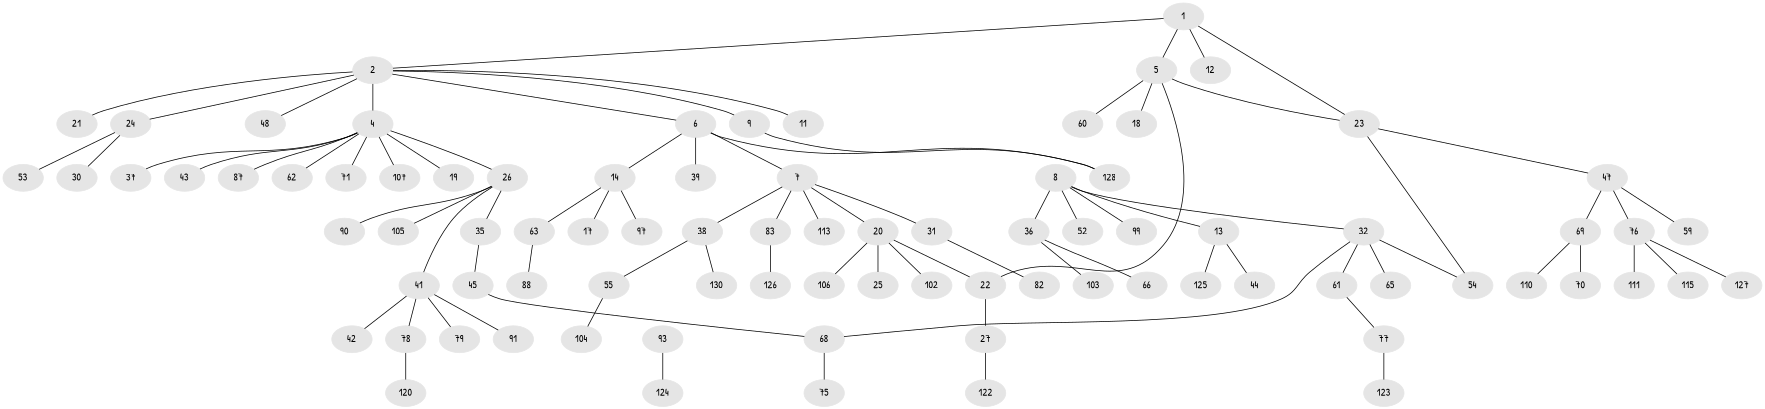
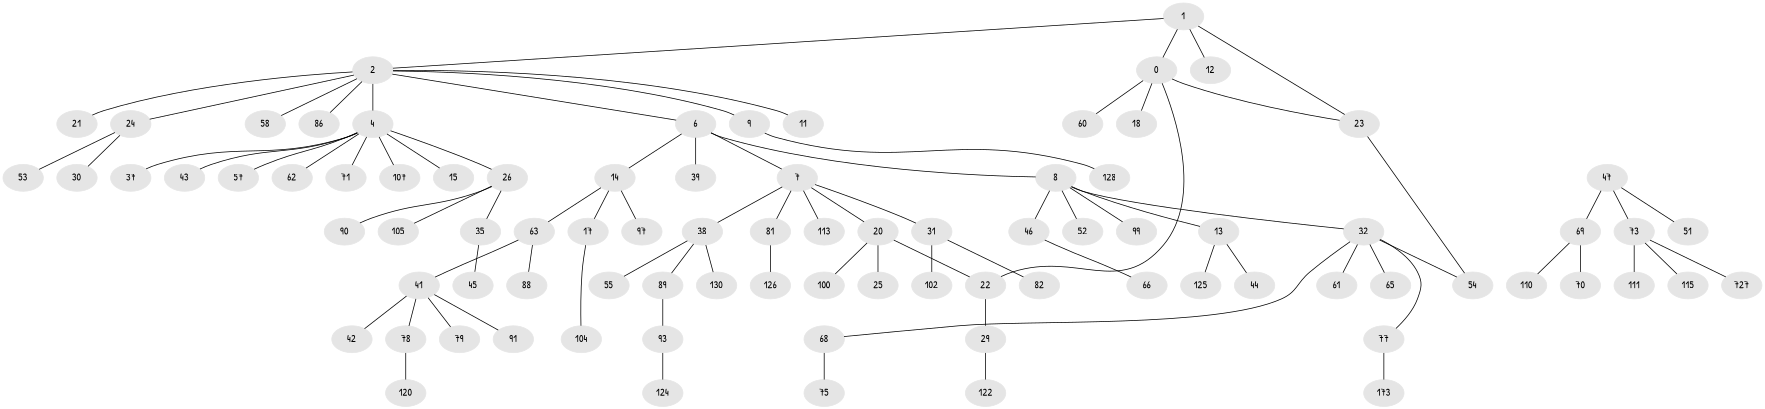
(1157, 70) -> (1157, 70)
(265, 124) -> (265, 124)
none -> (319, 124)
(1483, 151) -> none
(825, 153) -> (872, 166)
(238, 178) -> (238, 178)
(454, 178) -> (454, 178)
(450, 223) -> (483, 256)
(770, 232) -> (770, 232)
(1029, 232) -> (1029, 232)
(1634, 232) -> (1634, 232)
(1688, 232) -> (1688, 232)
(905, 258) -> (932, 253)
none -> (663, 285)
(824, 285) -> (824, 285)
(1093, 285) -> none
(1742, 285) -> (1742, 285)
(597, 308) -> (581, 285)
(1360, 312) -> (1420, 279)
(646, 319) -> none
(986, 339) -> (986, 339)
(1384, 393) -> (1384, 393)
